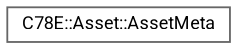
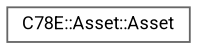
(119, 25) -> (99, 25)
